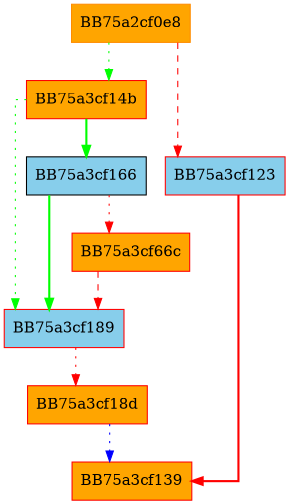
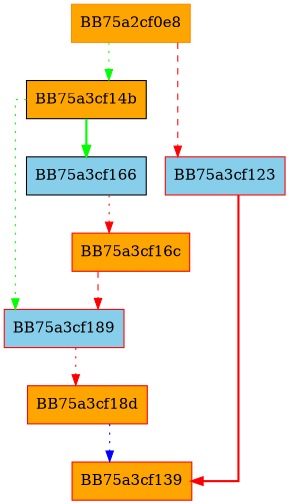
(86, 100) -> (86, 100)
(49, 247) -> none
(131, 252) -> (131, 252)
